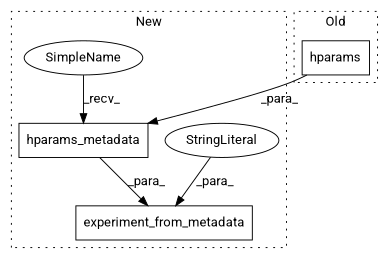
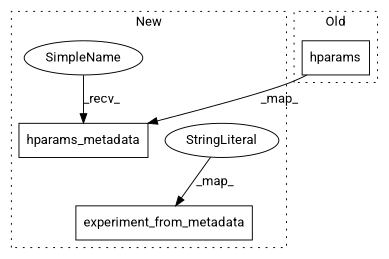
(280, 99) -> (280, 99)
(120, 178) -> none
(215, 182) -> (215, 182)
